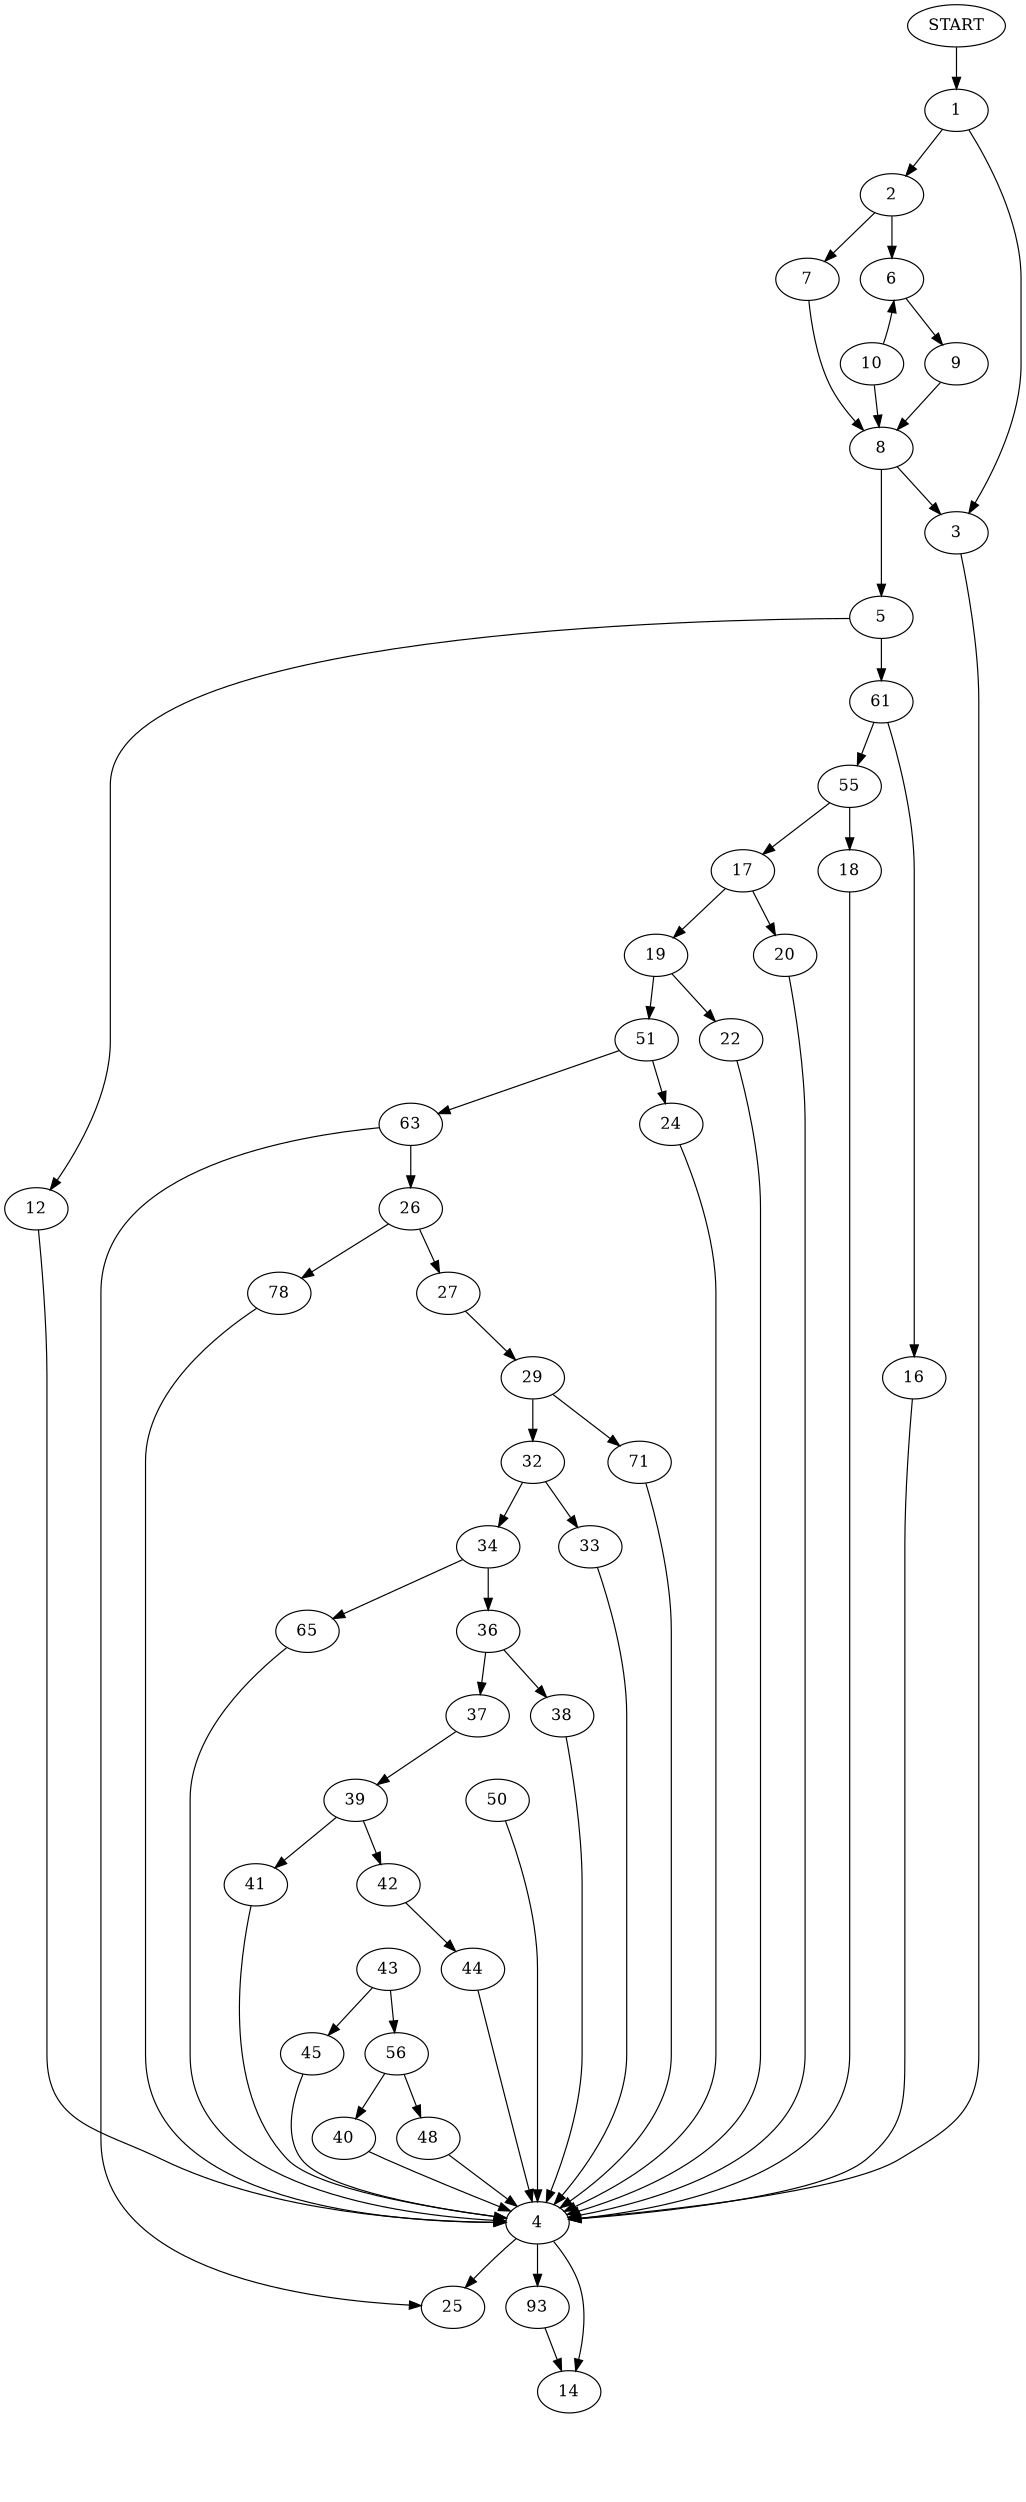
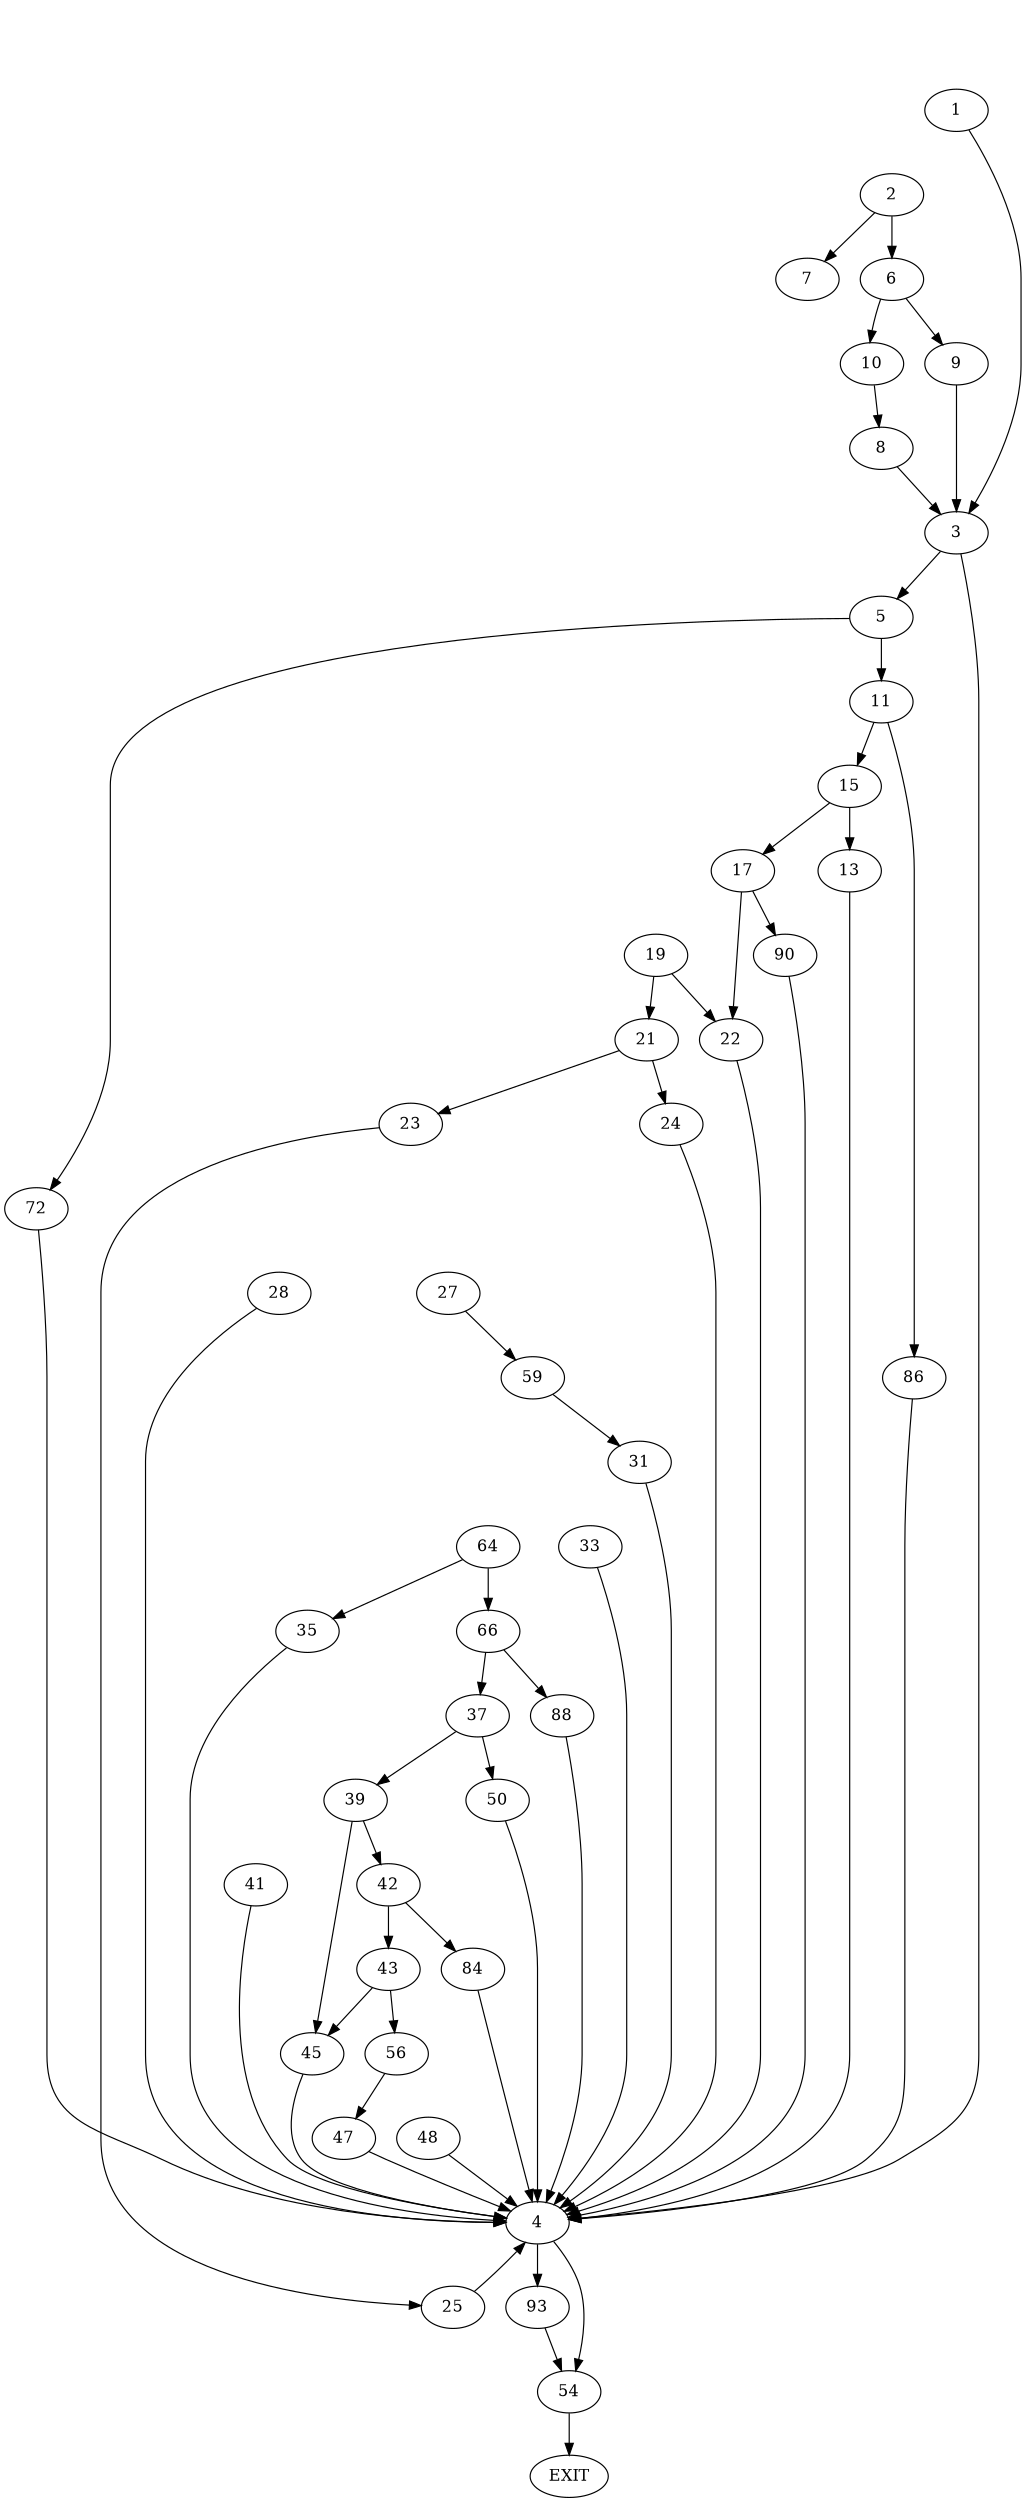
(956, 26) -> none
(928, 148) -> none
(888, 328) -> (876, 315)
(822, 365) -> none
(923, 402) -> (956, 442)
(881, 527) -> (923, 571)
(881, 702) -> (881, 702)
(850, 786) -> (850, 786)
(850, 871) -> (850, 871)
(704, 909) -> (737, 949)
(785, 955) -> (785, 955)
(647, 1040) -> (647, 1040)
(411, 1124) -> (411, 1124)
(36, 1209) -> (36, 1209)
(411, 1209) -> none
(279, 1293) -> (279, 1293)
(533, 1378) -> (533, 1378)
(914, 1378) -> (914, 1378)
(533, 1462) -> none
(640, 1462) -> (640, 1462)
(488, 1547) -> (488, 1547)
(307, 1631) -> (307, 1631)
(488, 1631) -> (488, 1631)
(562, 1716) -> (562, 1716)
none -> (486, 1752)
(310, 1839) -> (335, 1921)
none -> (388, 1921)
(473, 1969) -> (473, 1969)
(410, 2090) -> none
(344, 2138) -> (344, 2138)
(494, 2258) -> (496, 2272)
(569, 2392) -> (569, 2392)
none -> (569, 2476)
